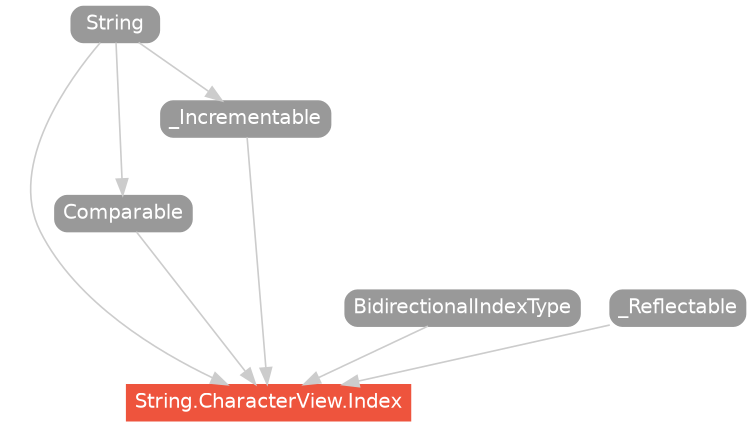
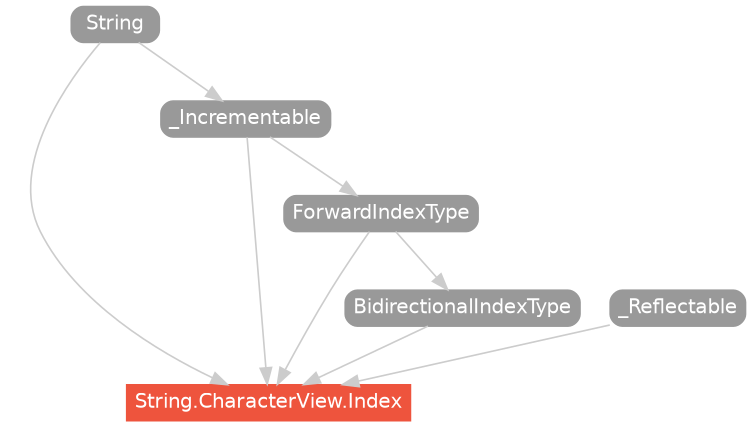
(123, 214) -> none
none -> (381, 214)
